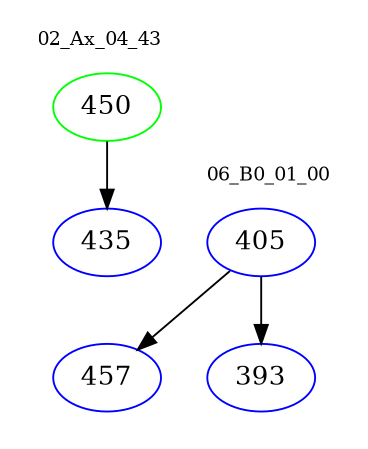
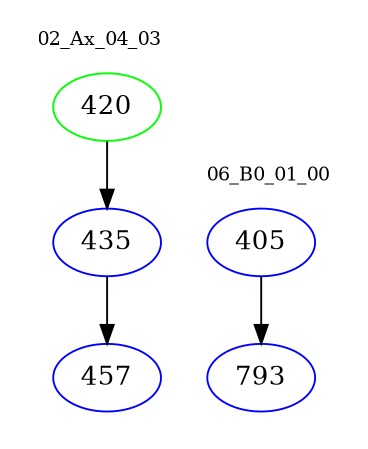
(100, 40) -> (100, 40)
(107, 107) -> (107, 107)
(205, 292) -> (107, 301)
(261, 378) -> (261, 378)
